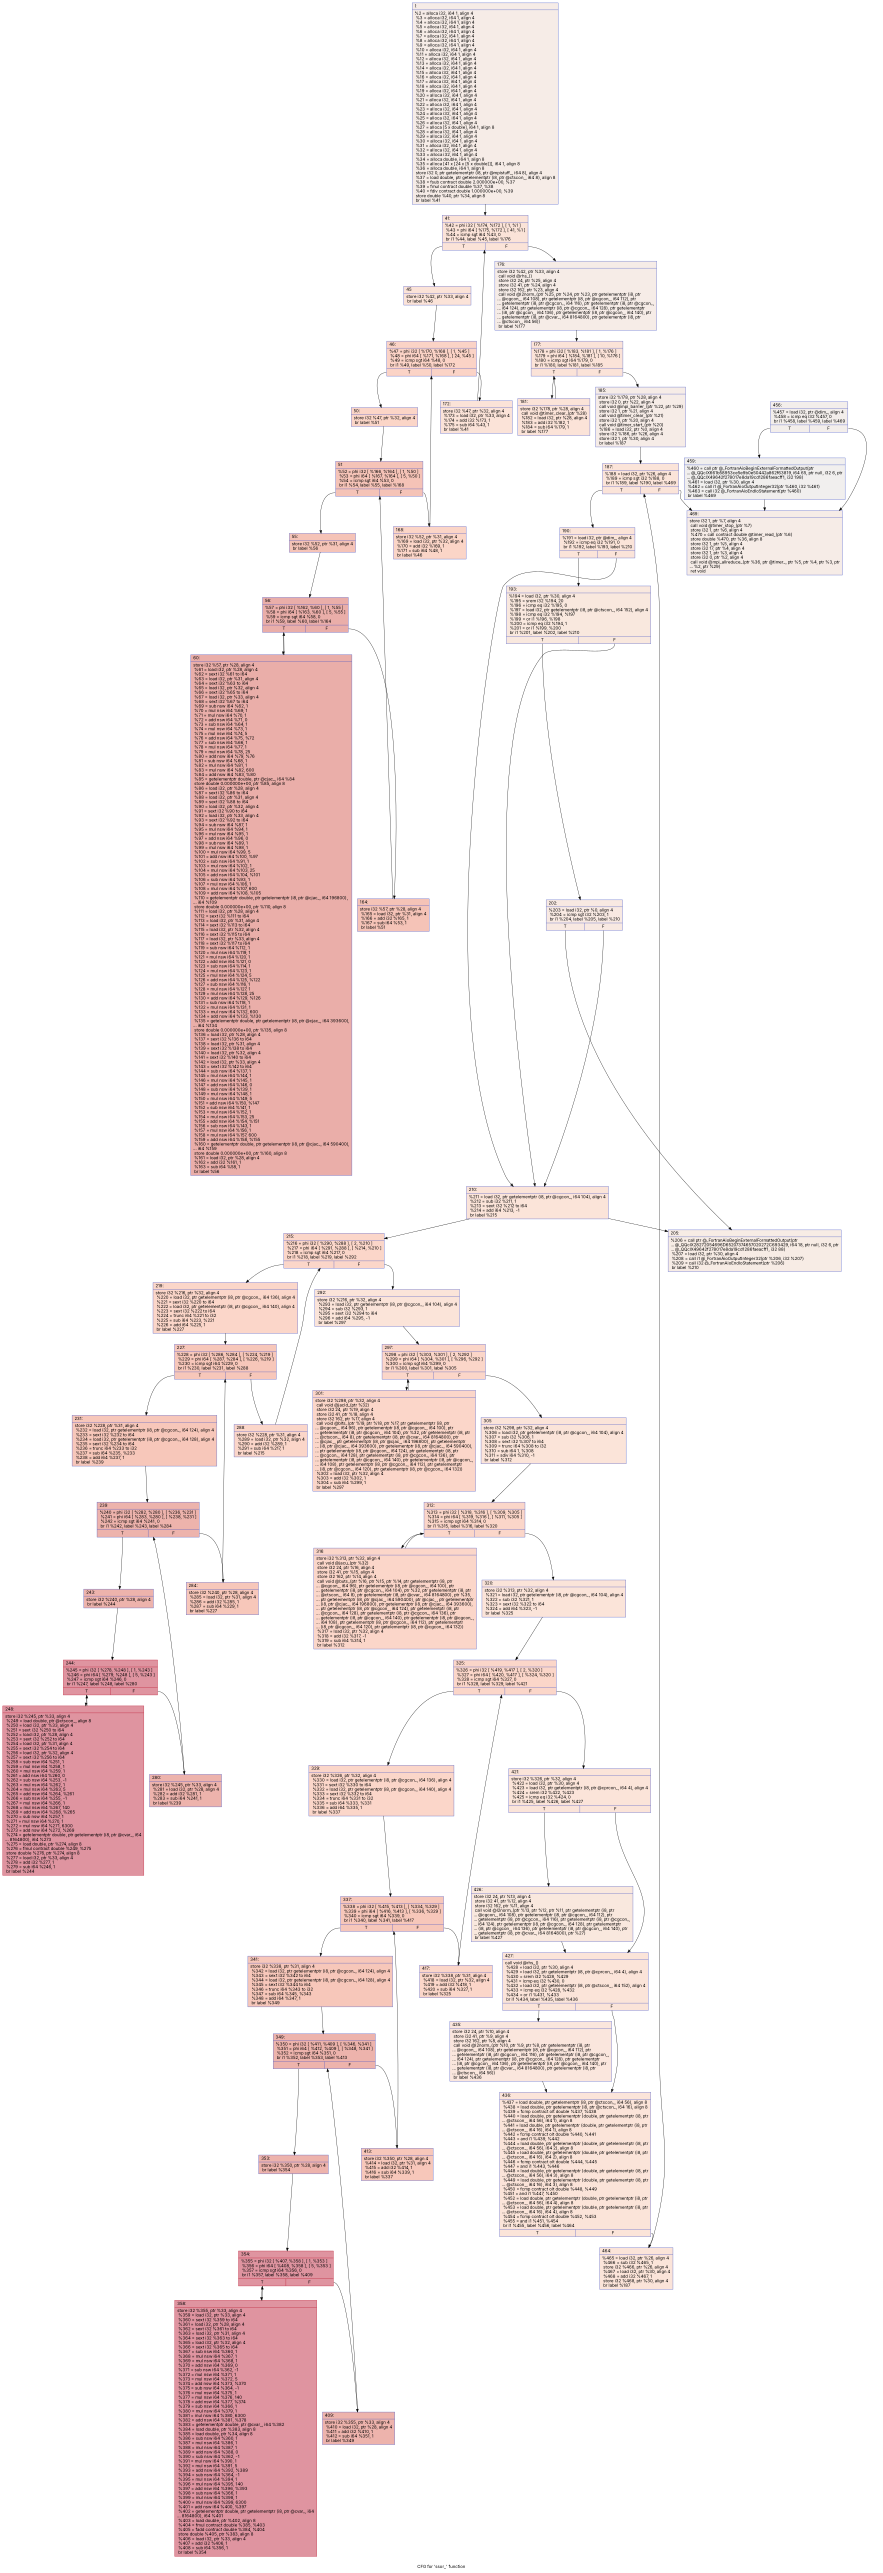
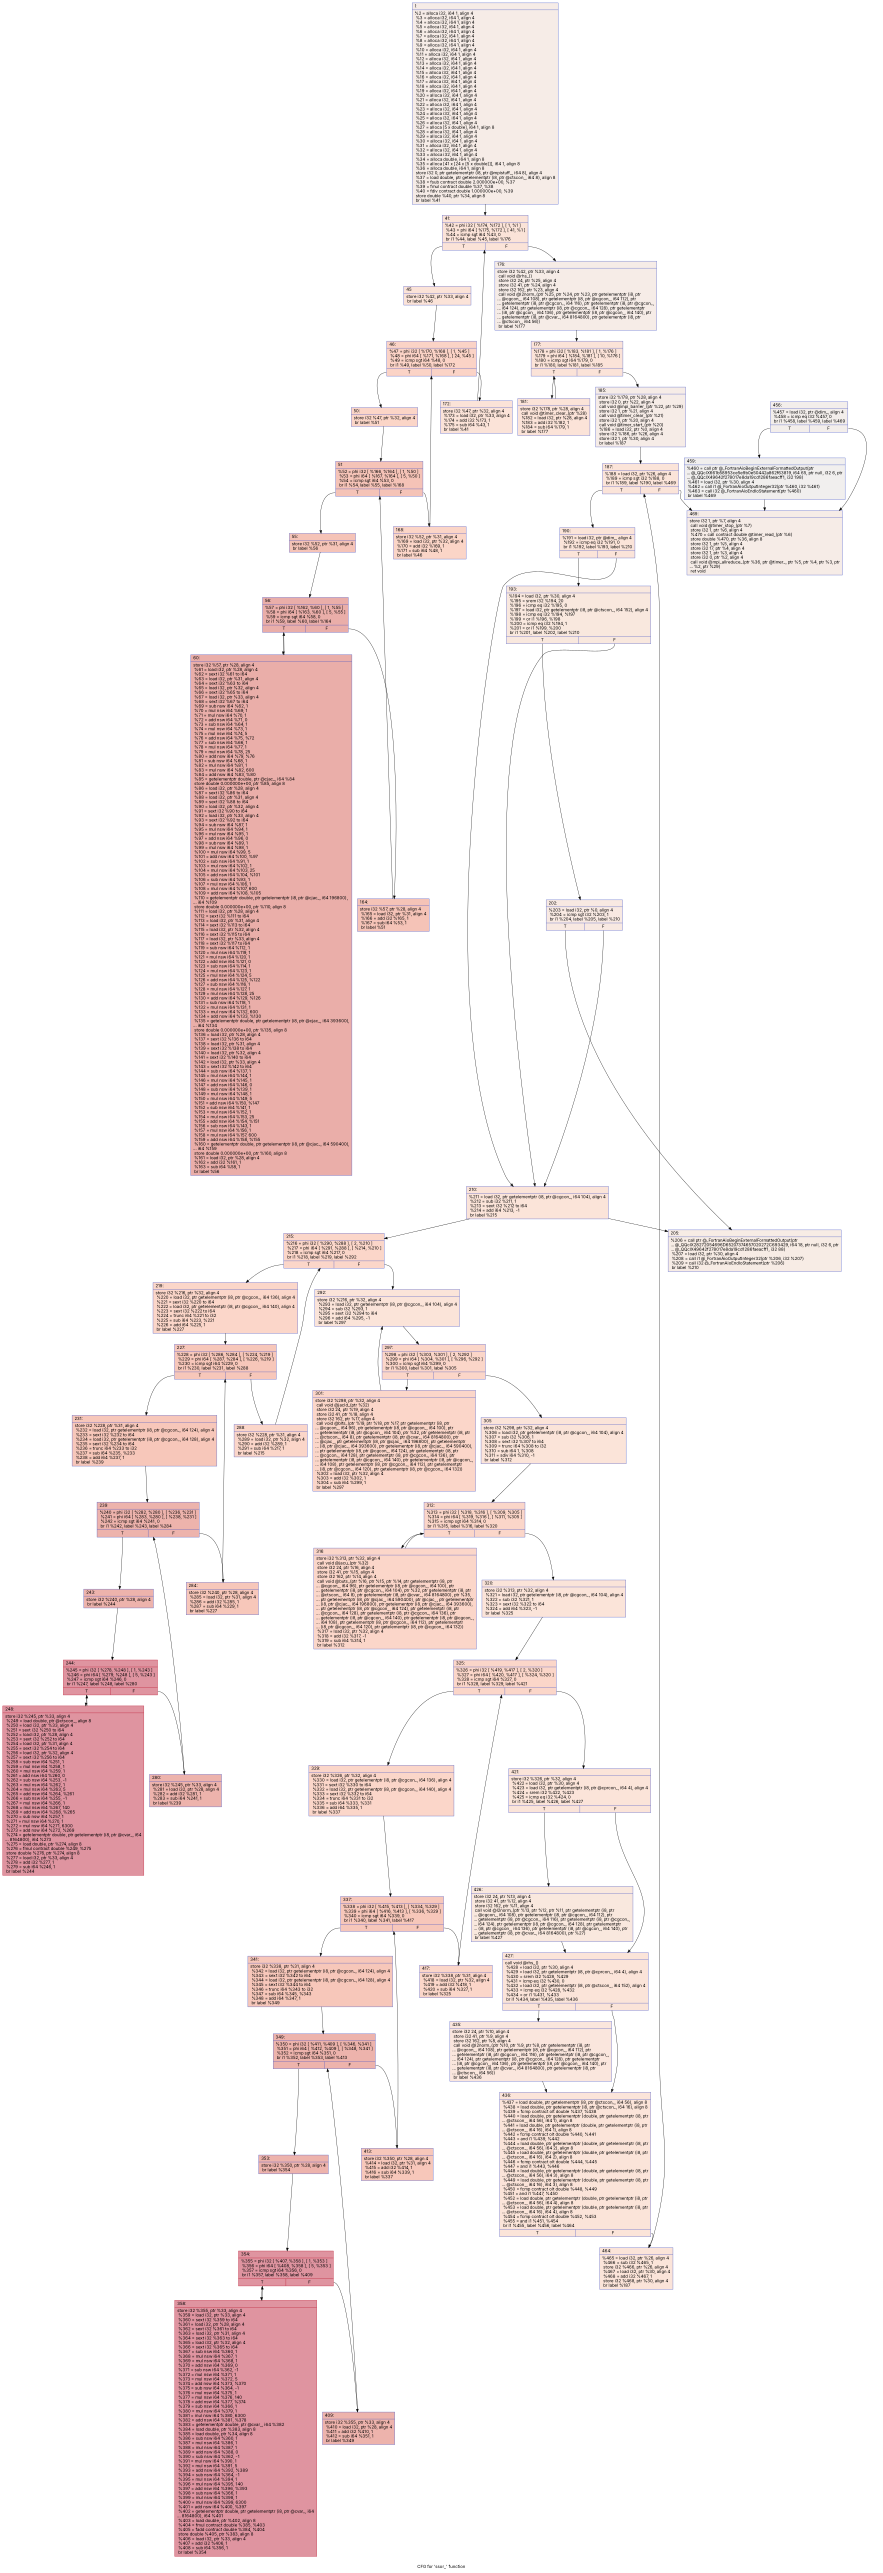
(408, 1386) -> (378, 1360)
